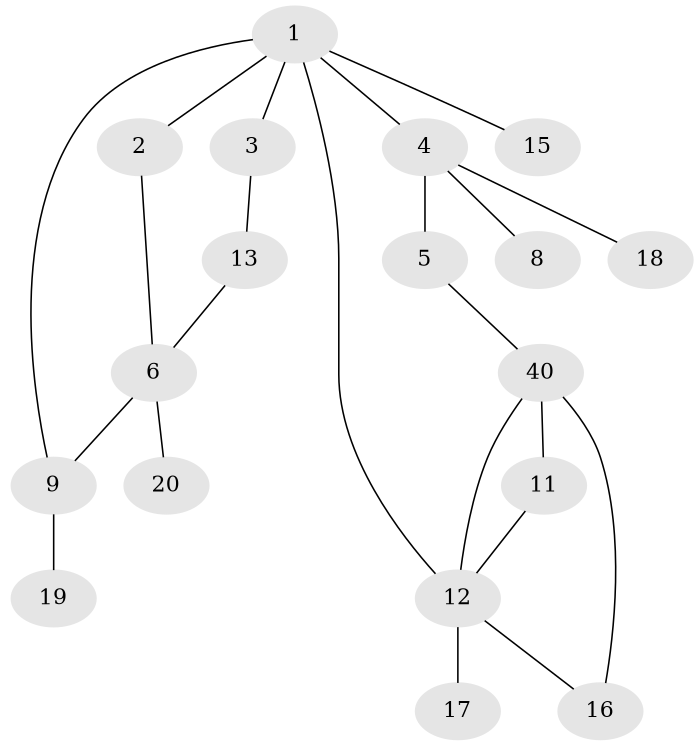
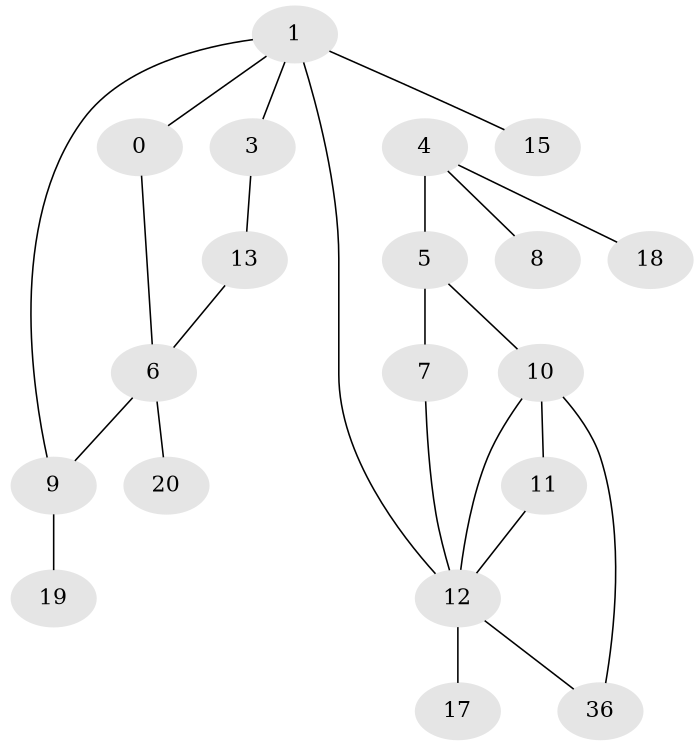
(360, 91) -> none
(140, 147) -> (140, 147)
none -> (425, 373)
(541, 373) -> (541, 373)
(600, 711) -> (600, 711)
